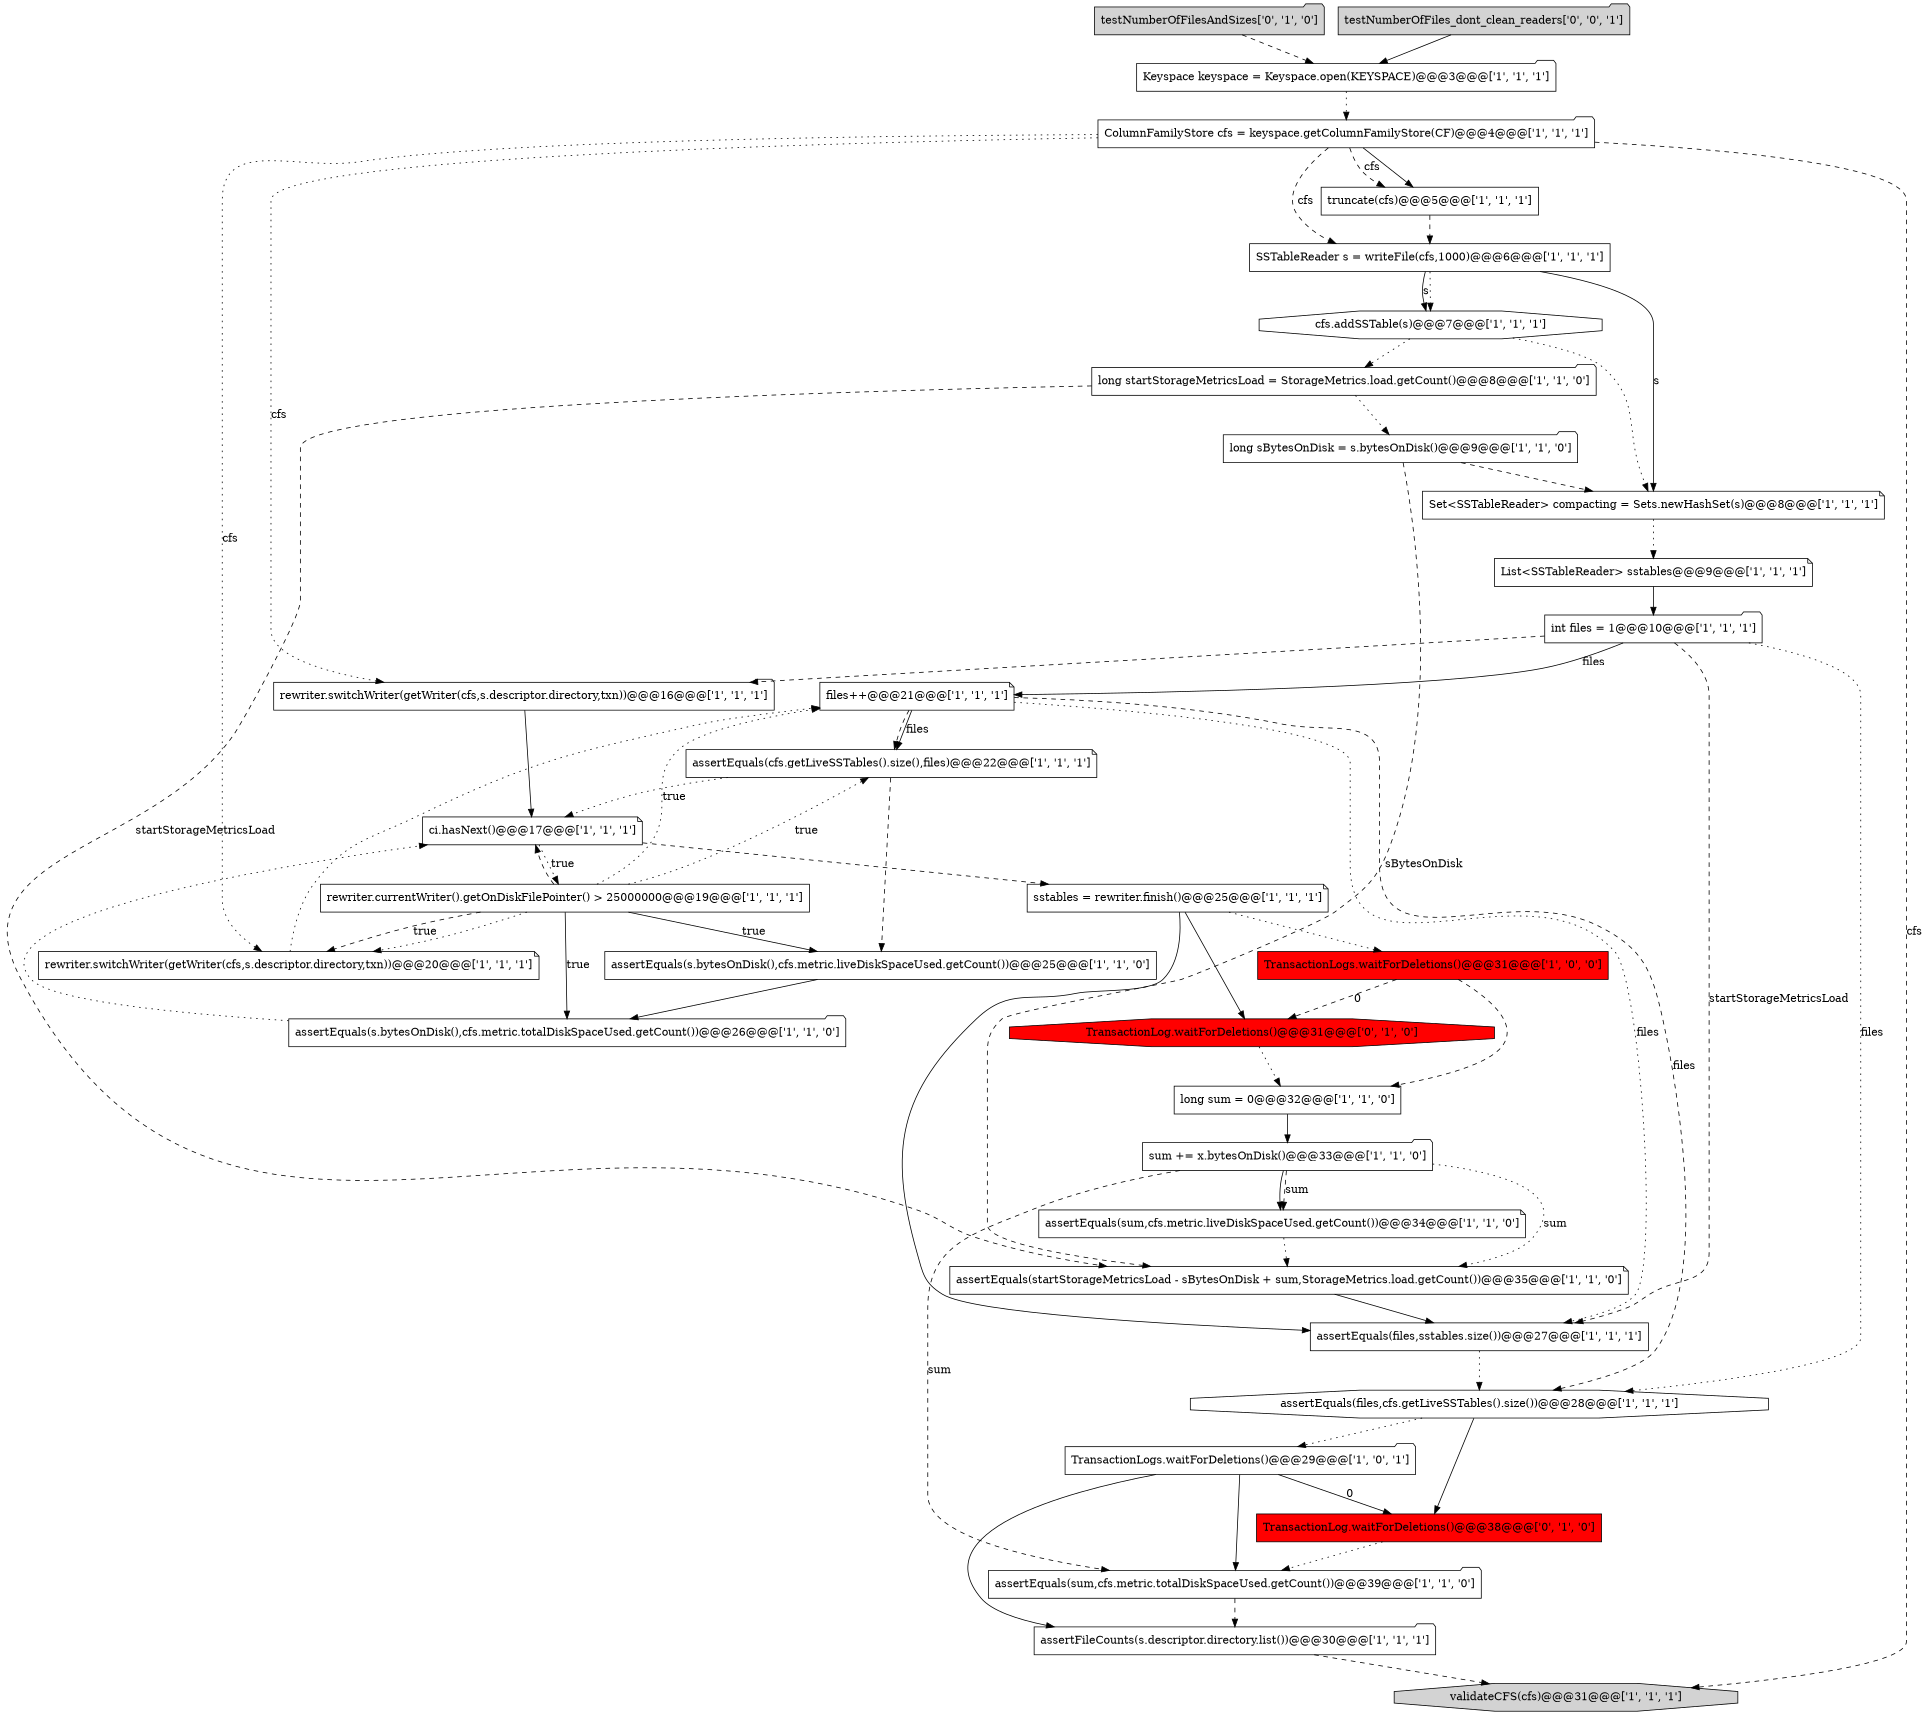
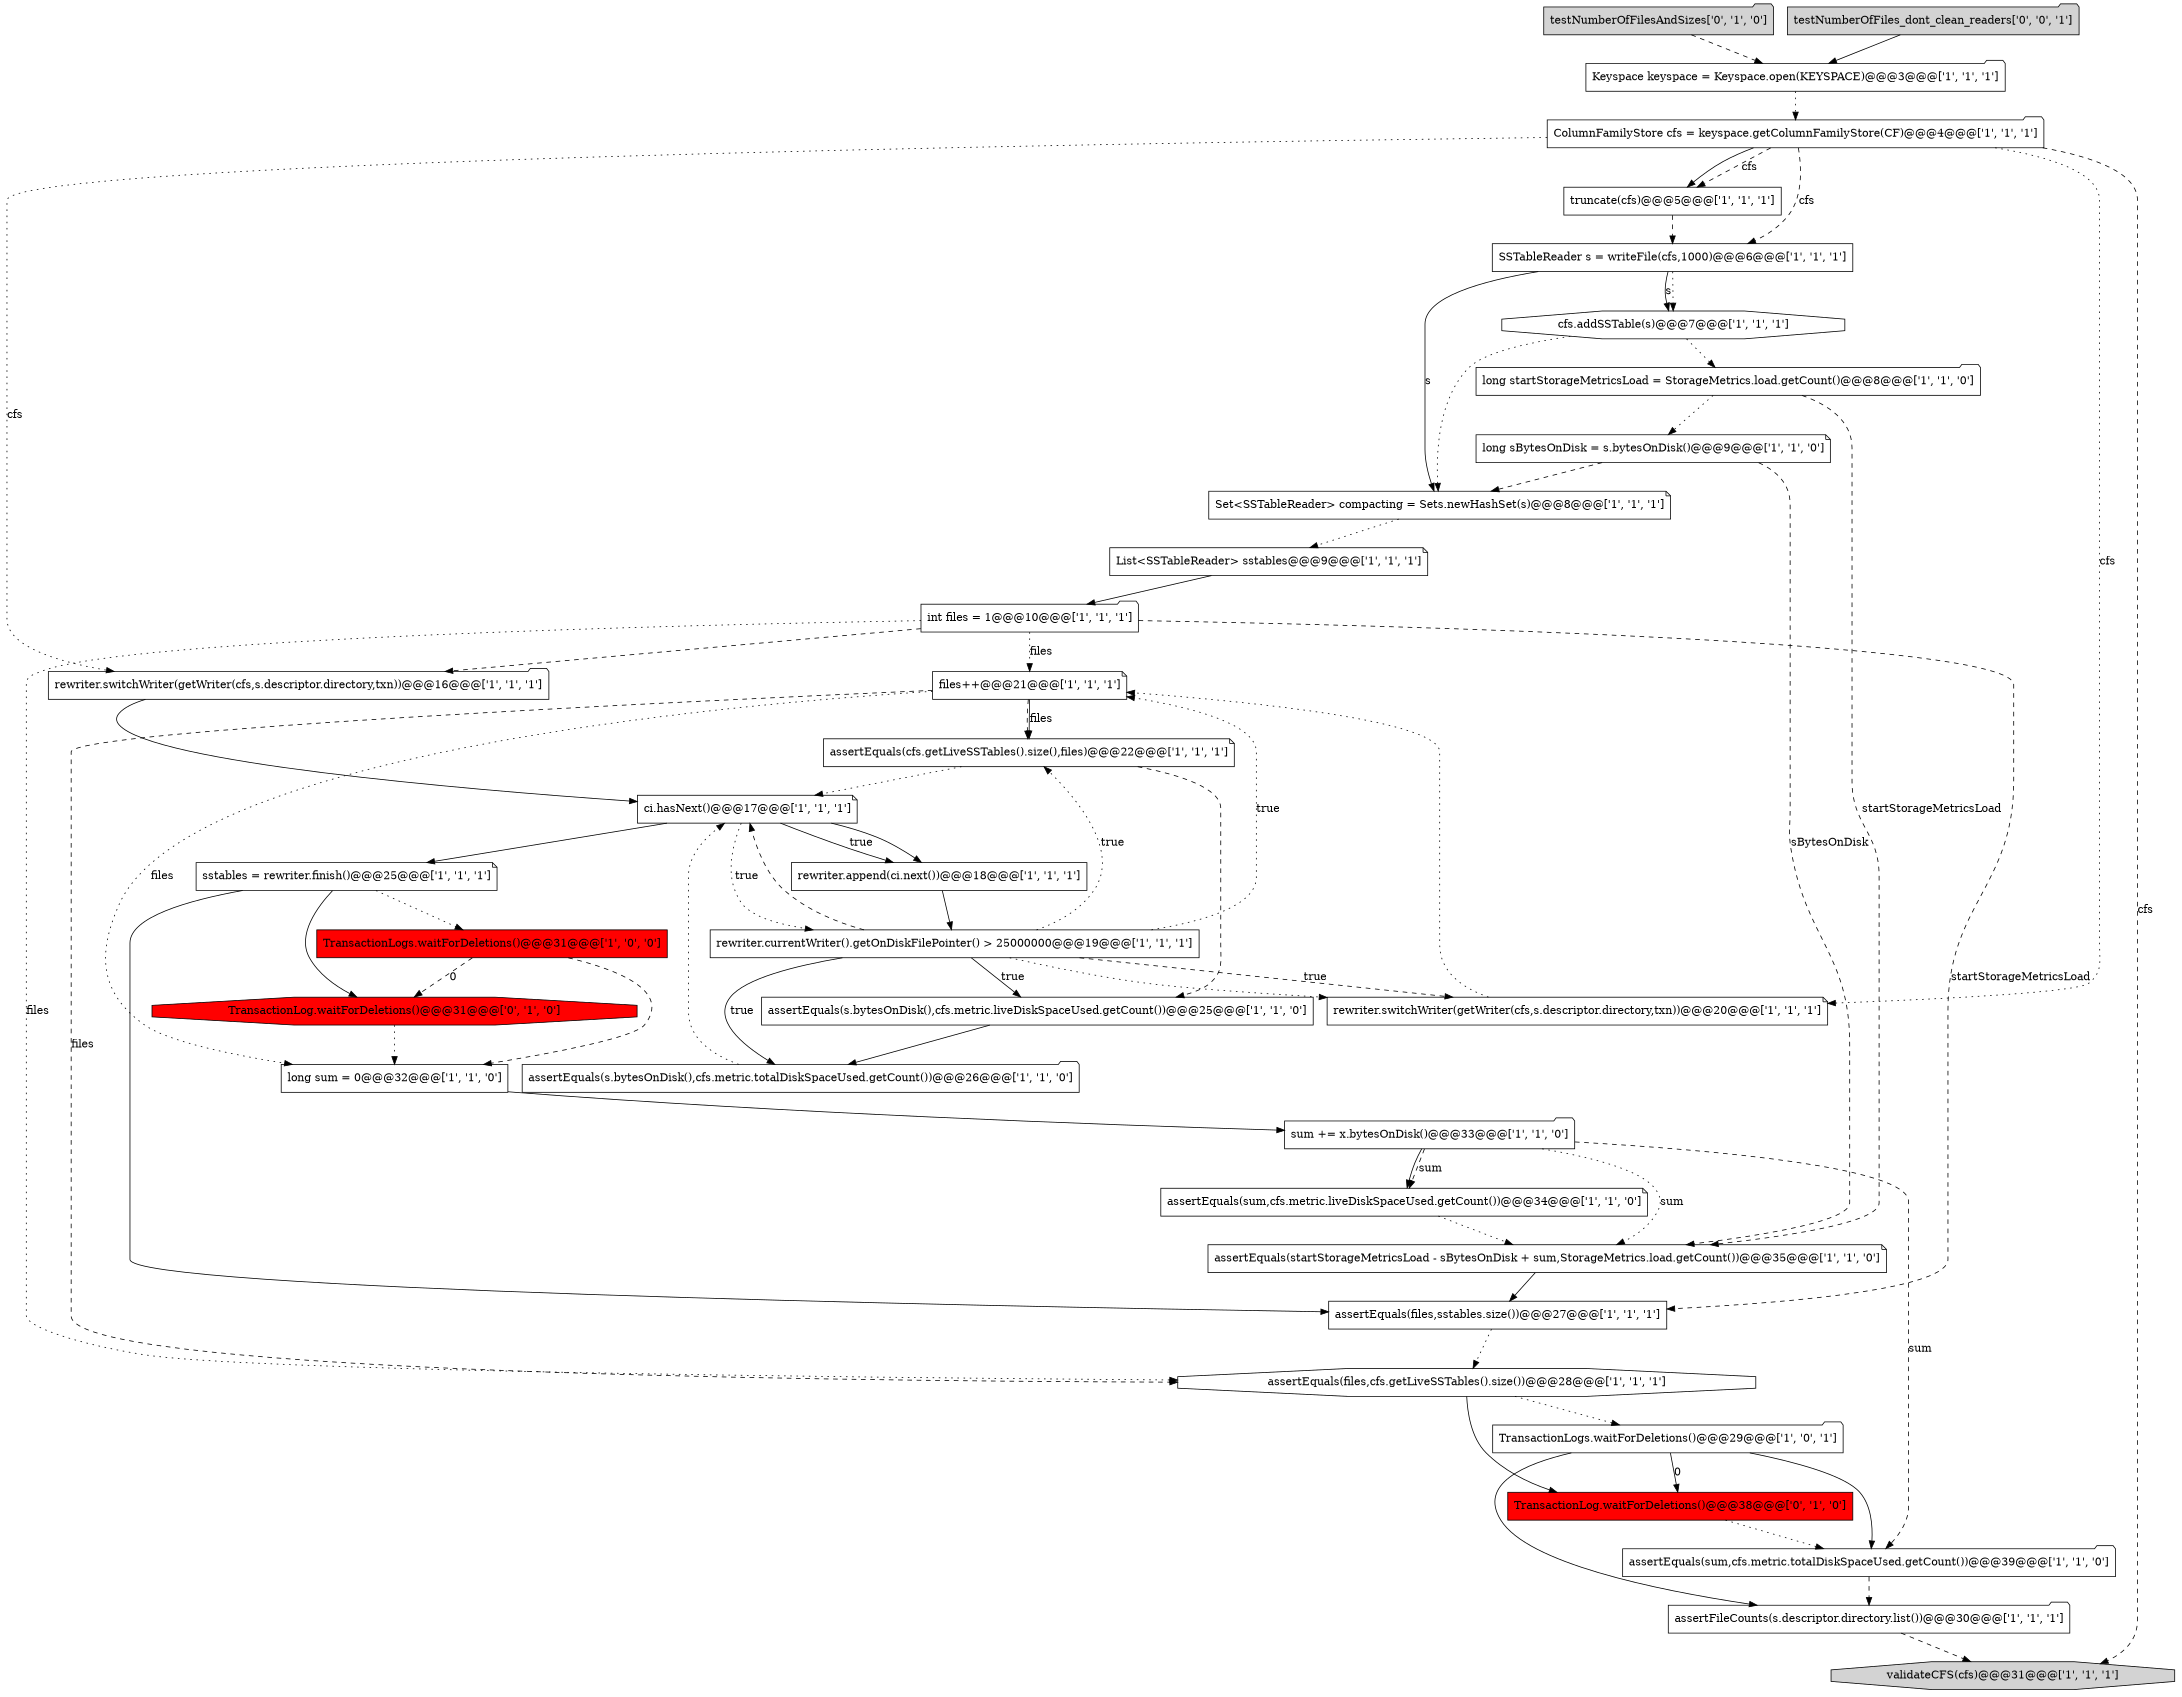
(1400, 449) -> (1653, 449)
(1325, 687) -> (1030, 648)
(842, 863) -> (551, 842)
none -> (939, 877)
(1424, 922) -> (368, 770)
